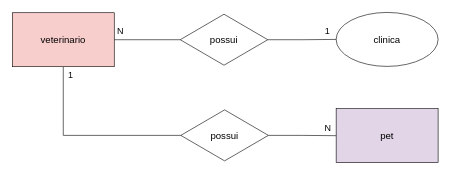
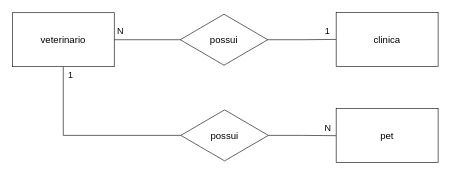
(387, 39) -> (387, 39)
(63, 40) -> (63, 40)
(387, 136) -> (387, 136)
